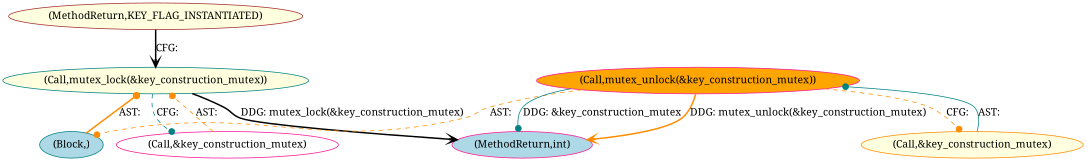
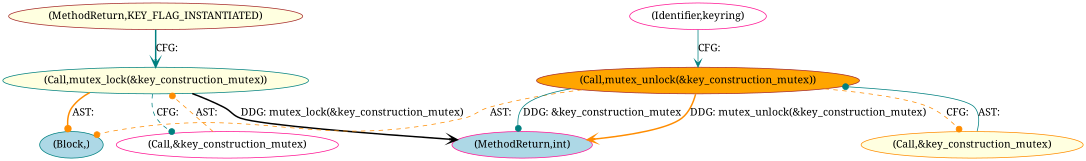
none -> (698, 16)
(156, 45) -> (156, 45)
(698, 81) -> (698, 81)
(110, 115) -> (73, 106)
